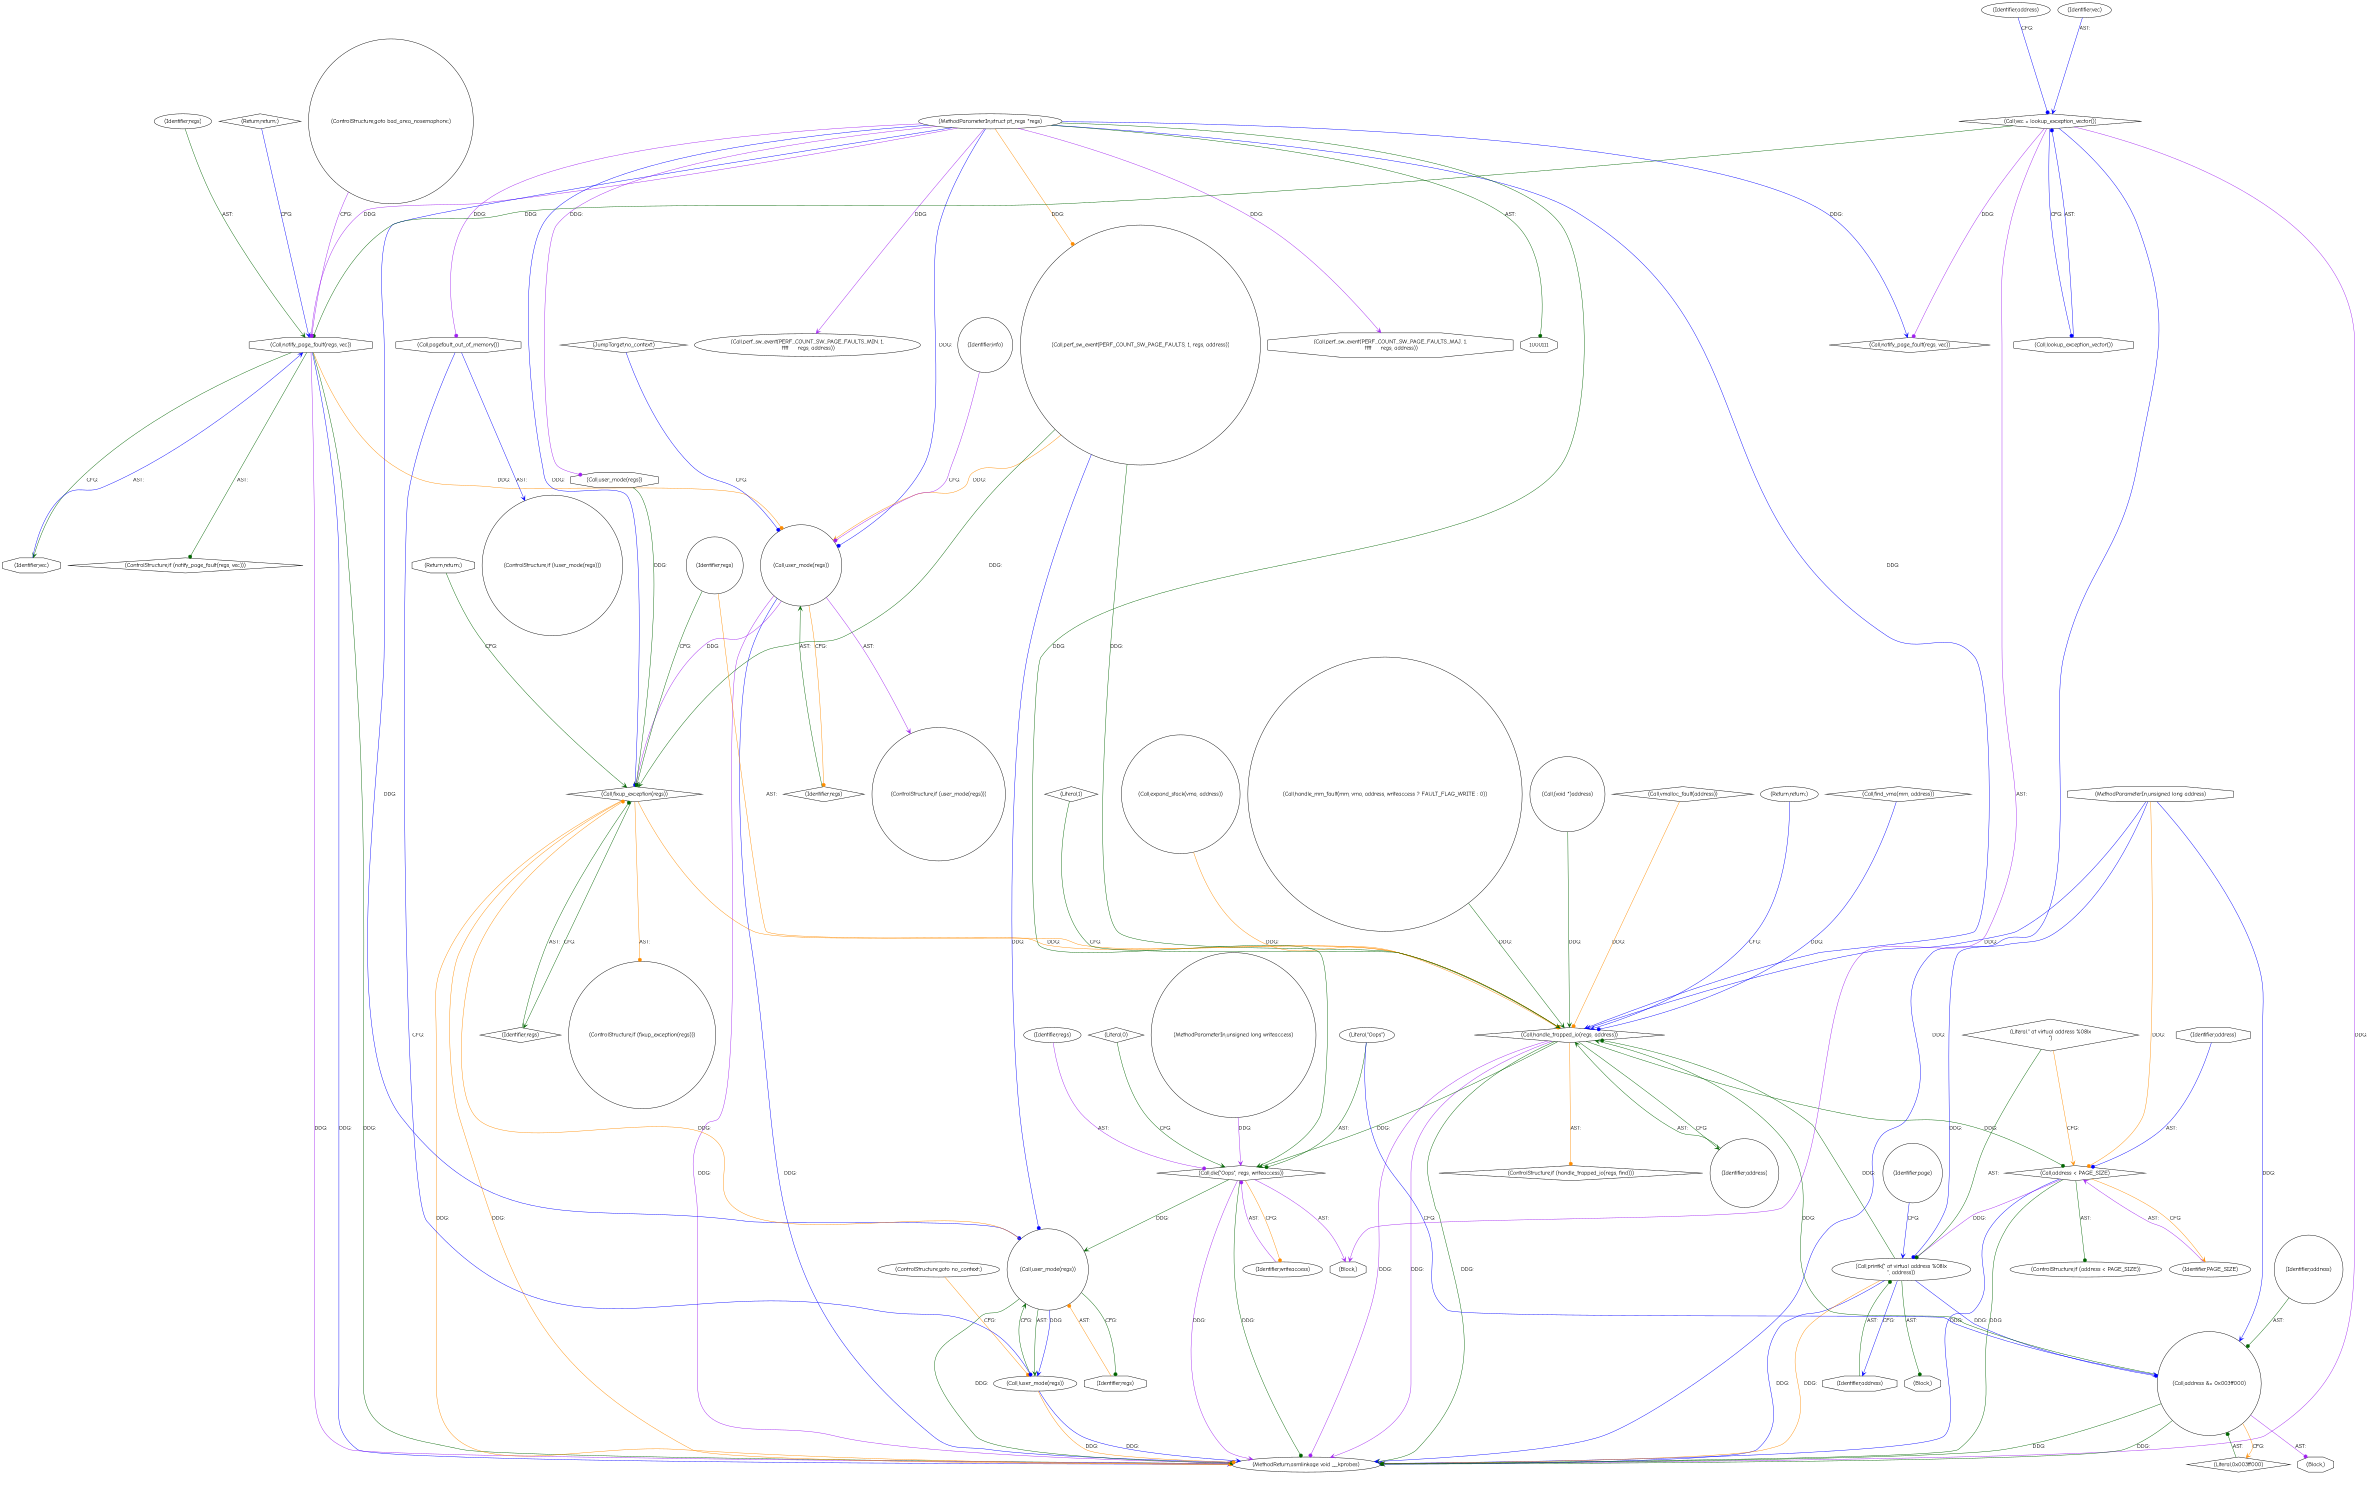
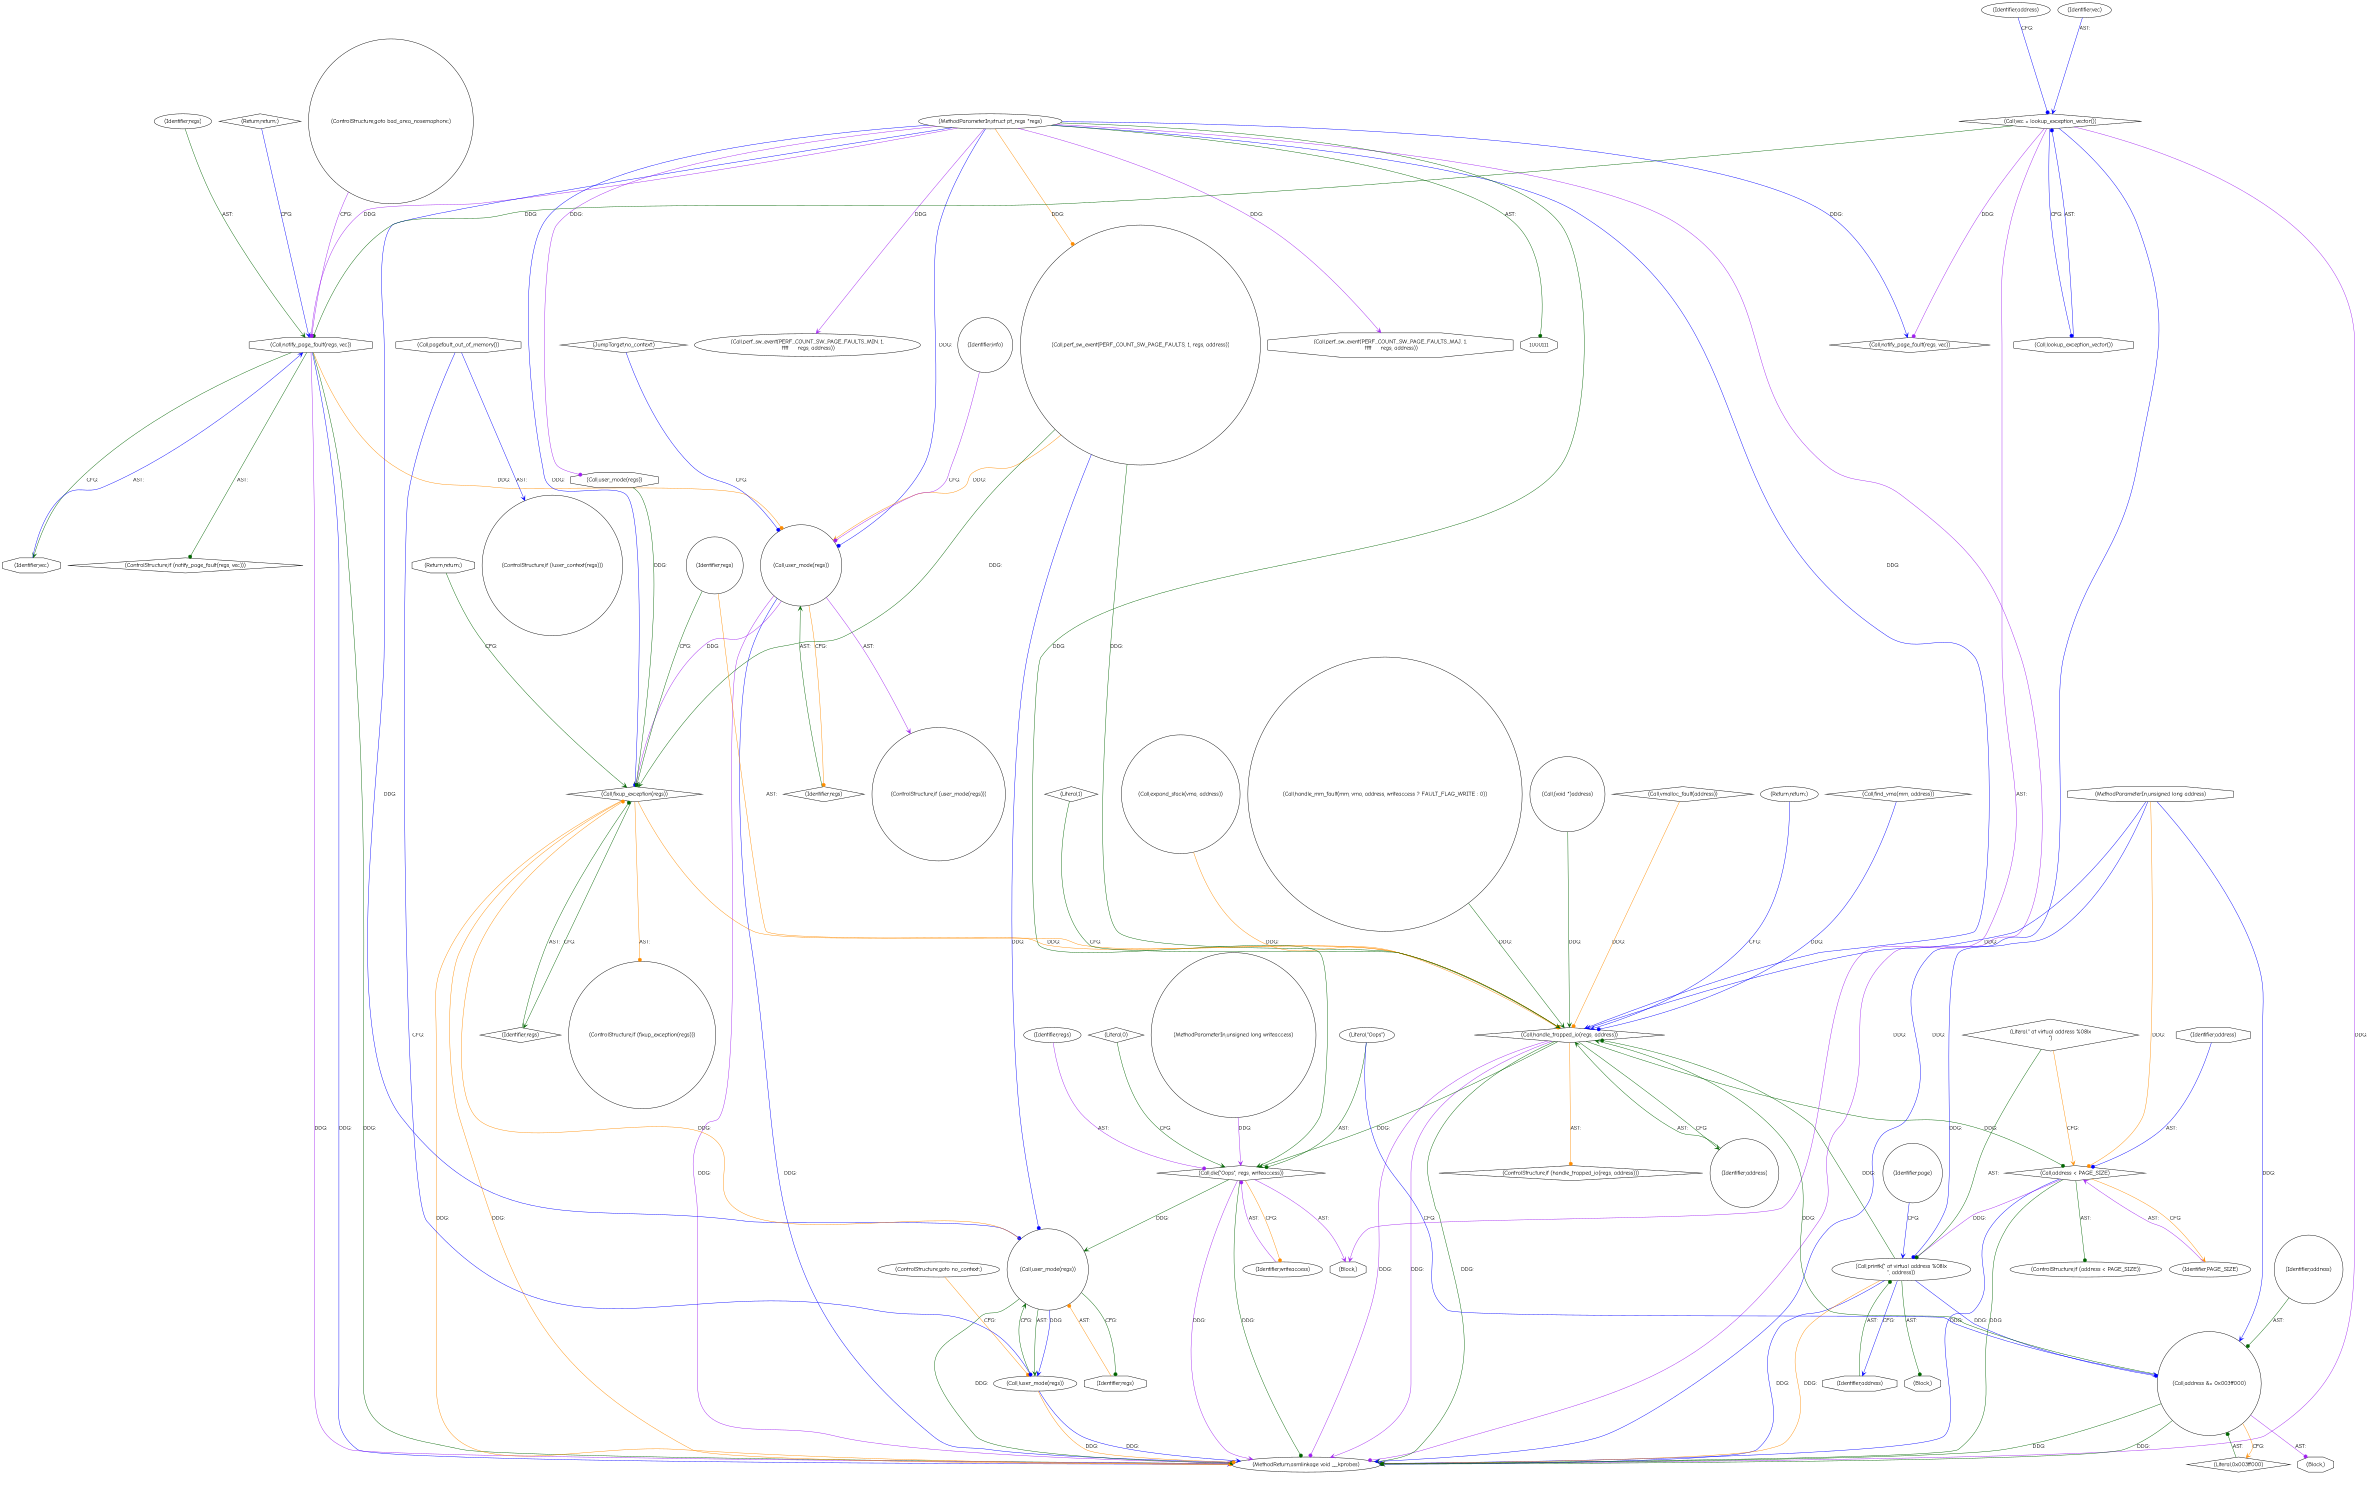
(628, 153) -> (2022, 663)
(552, 565) -> (552, 565)
(1571, 1173) -> (1571, 1173)
